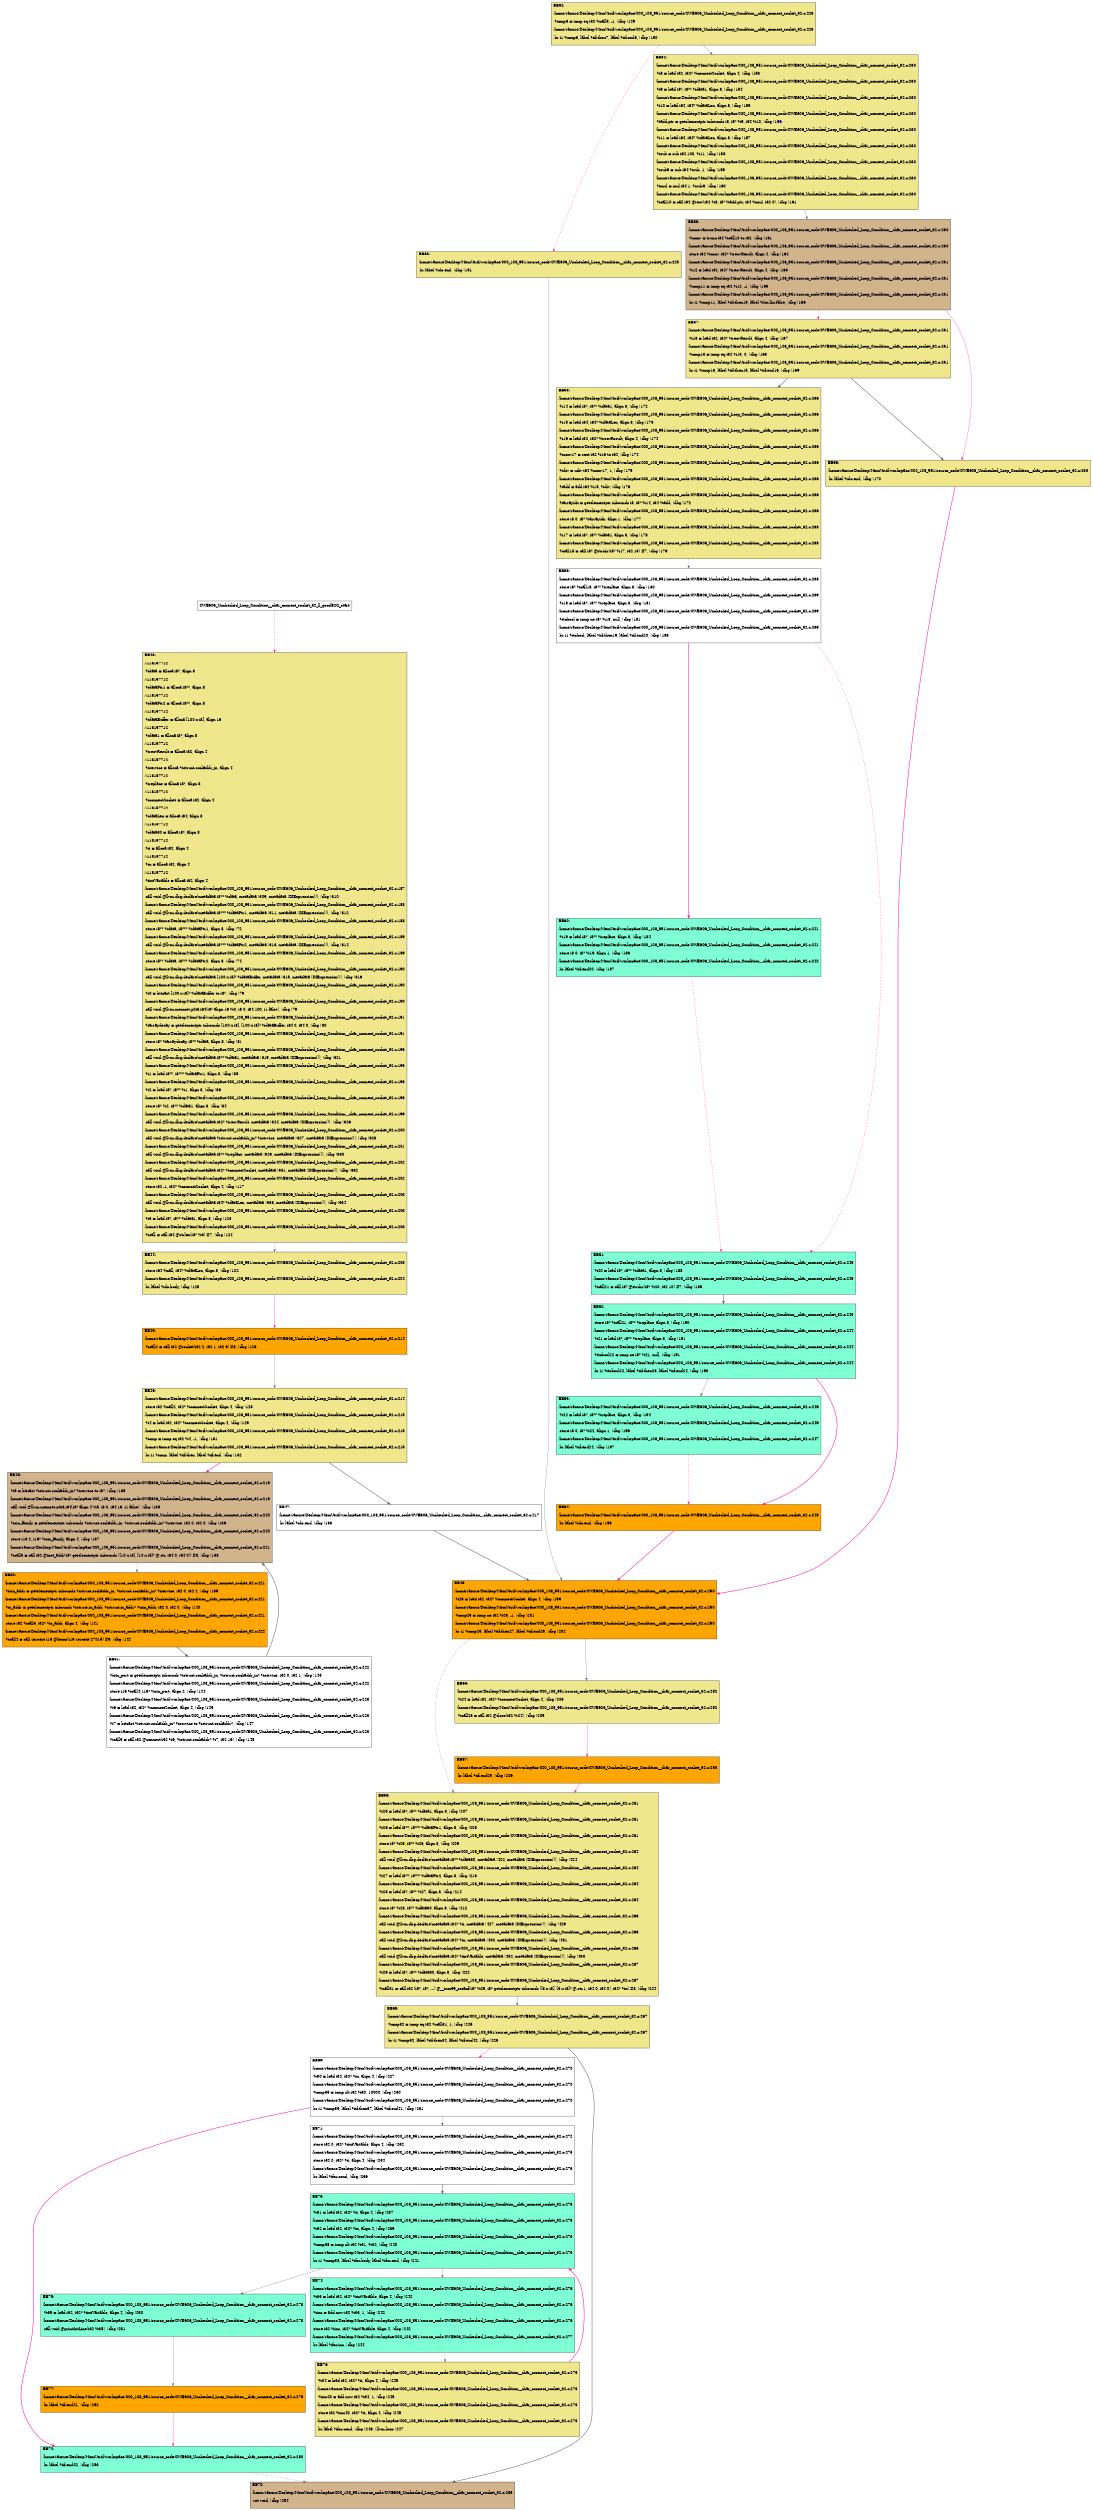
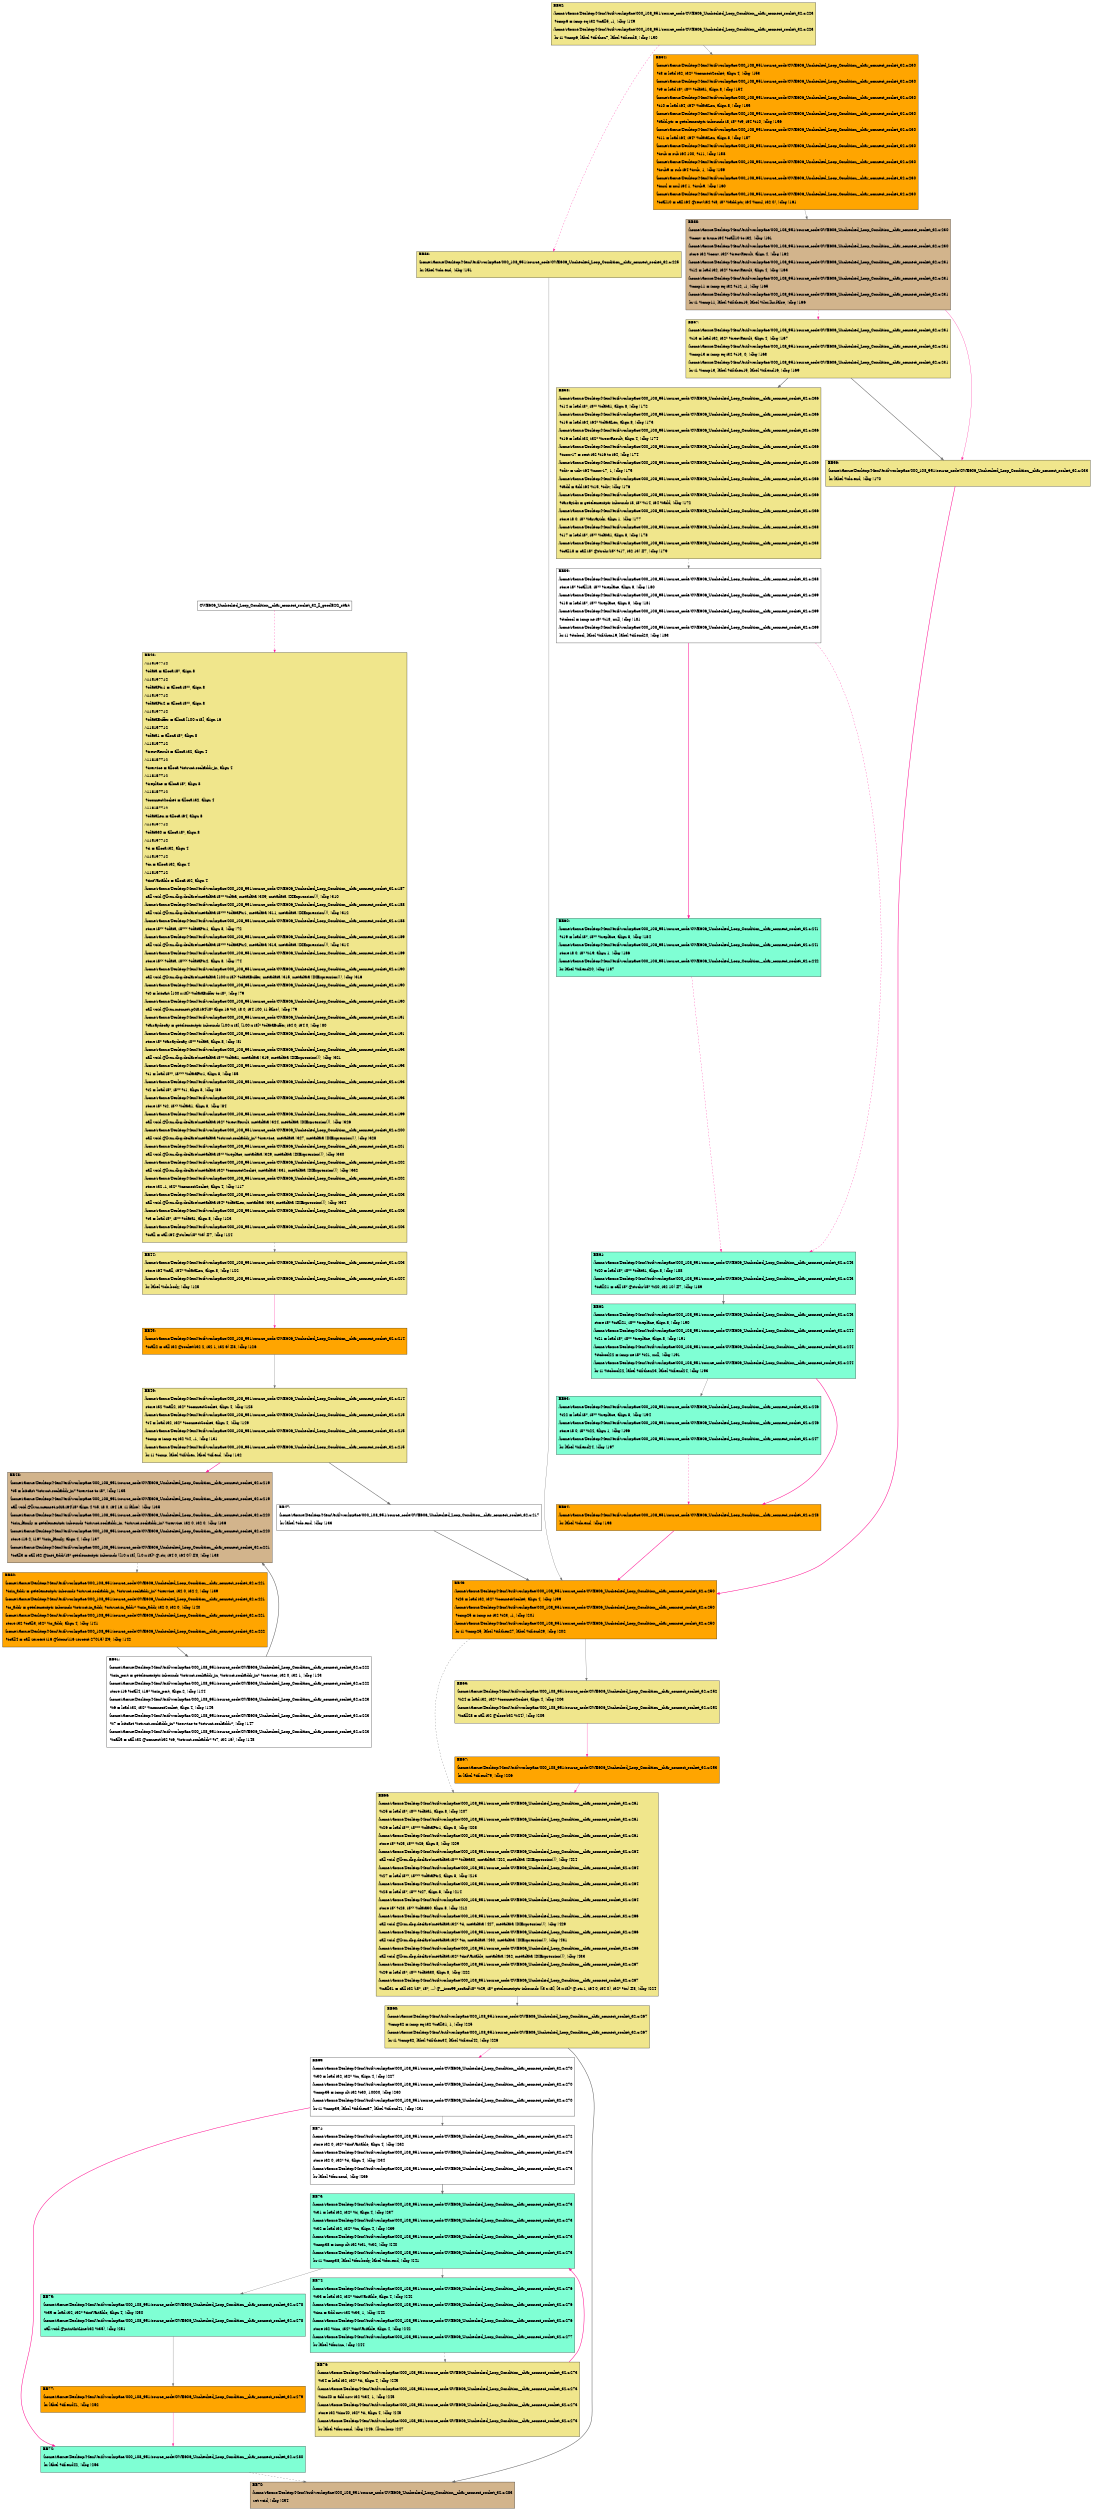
(786, 132) -> (786, 132)
(485, 1776) -> (485, 1776)
